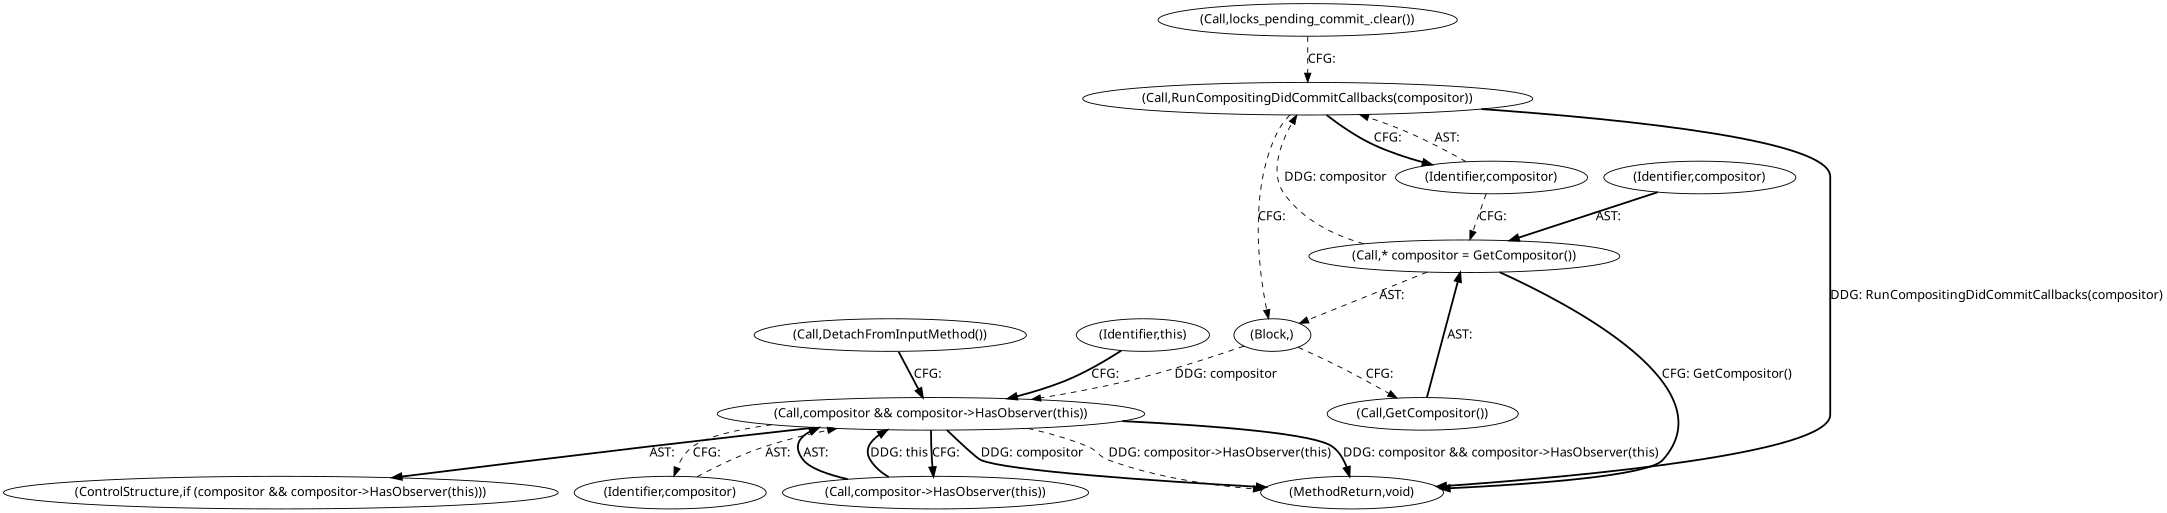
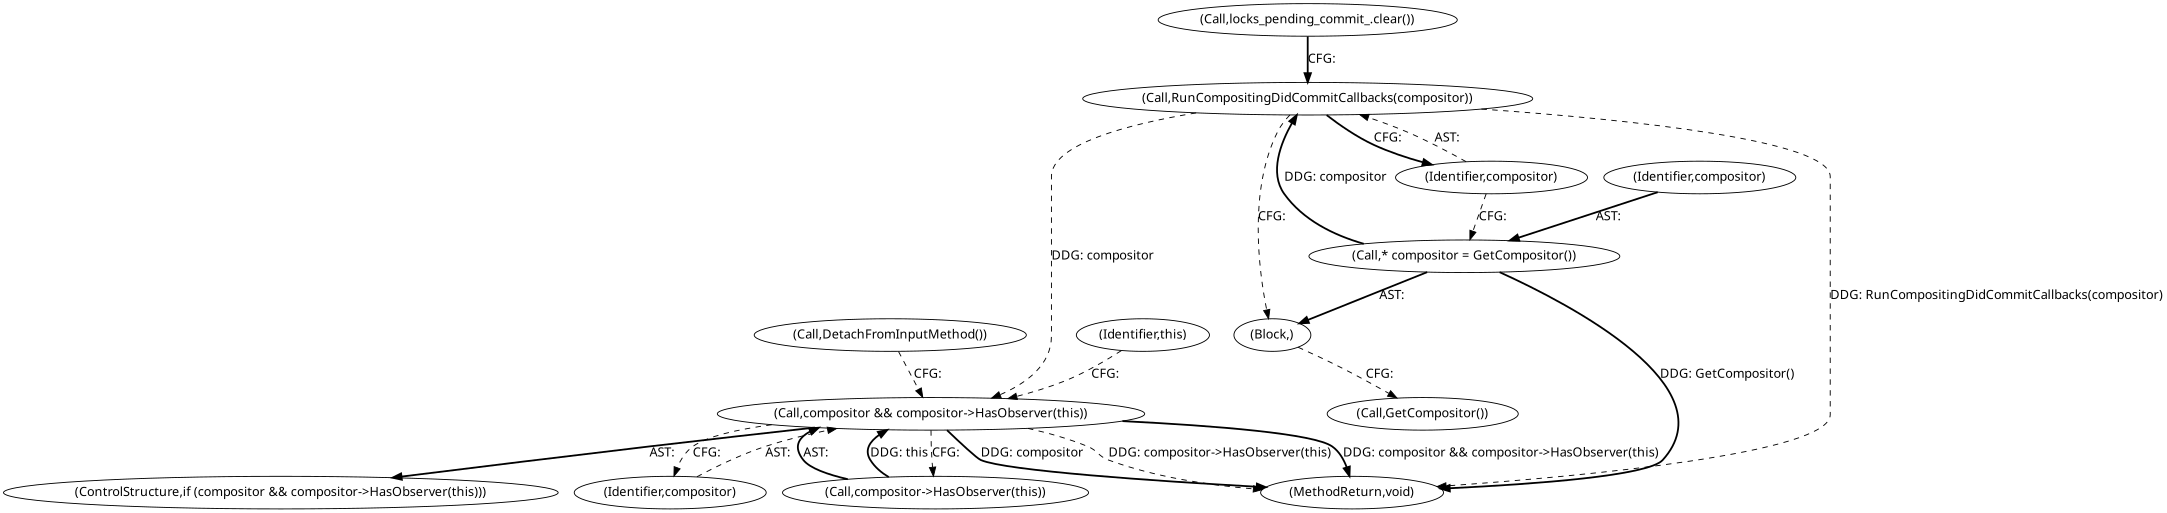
(1308, 55) -> (1308, 55)
(1291, 202) -> (1291, 202)
(1368, 296) -> (1368, 296)
(1830, 313) -> (1830, 313)
(1442, 340) -> none
(909, 370) -> (909, 370)
(1727, 374) -> (1727, 374)
(1144, 377) -> (1051, 215)
(1071, 378) -> (1071, 378)
(931, 449) -> (931, 449)
